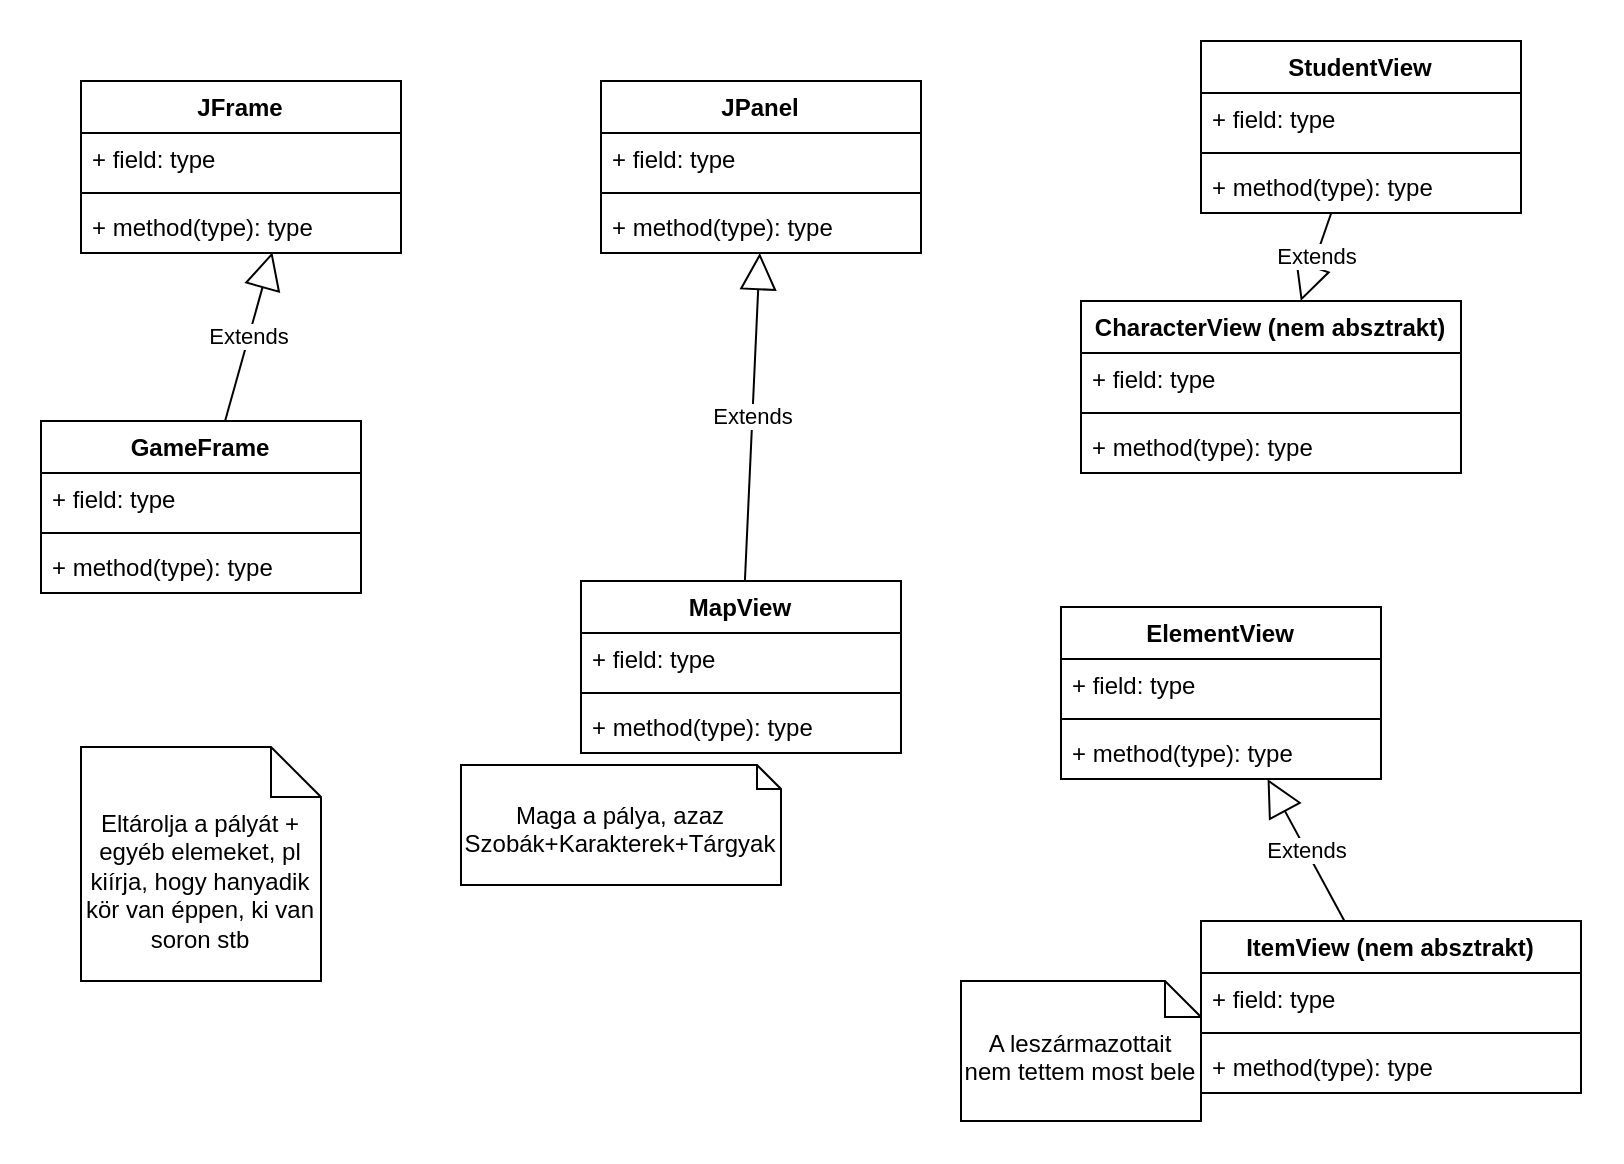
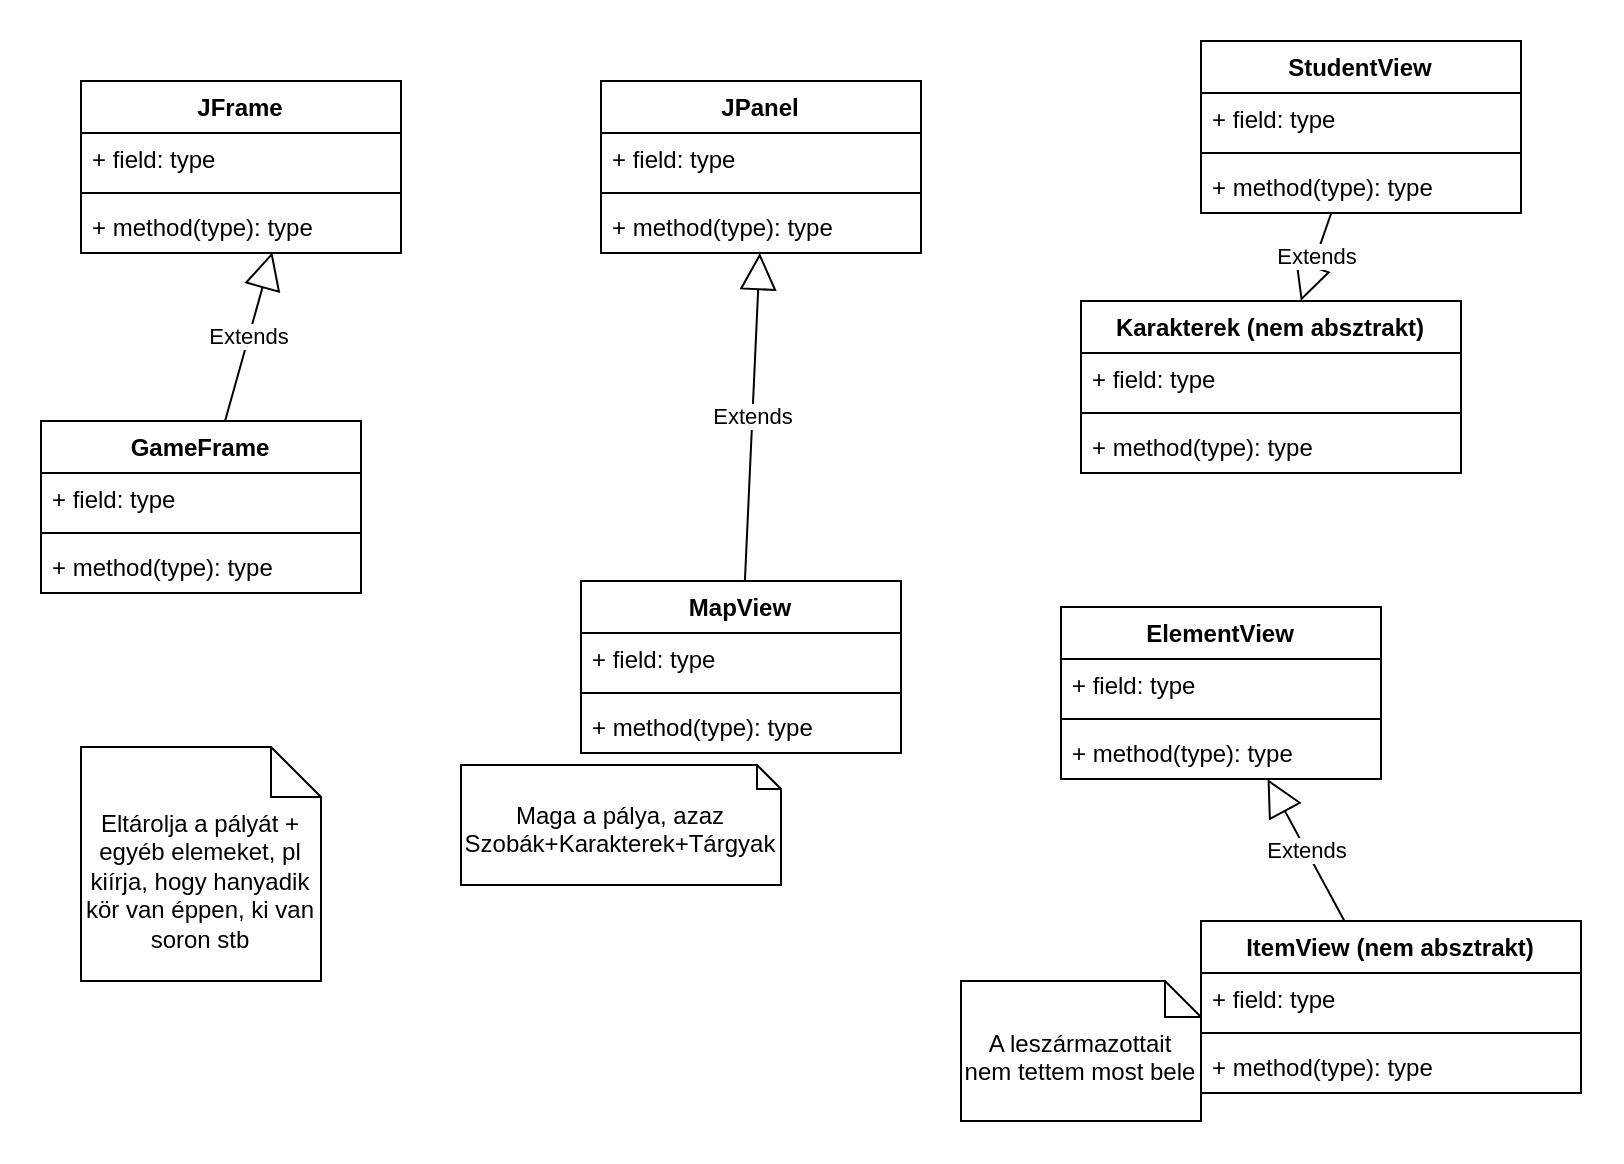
(1271, 329) -> (1271, 329)
